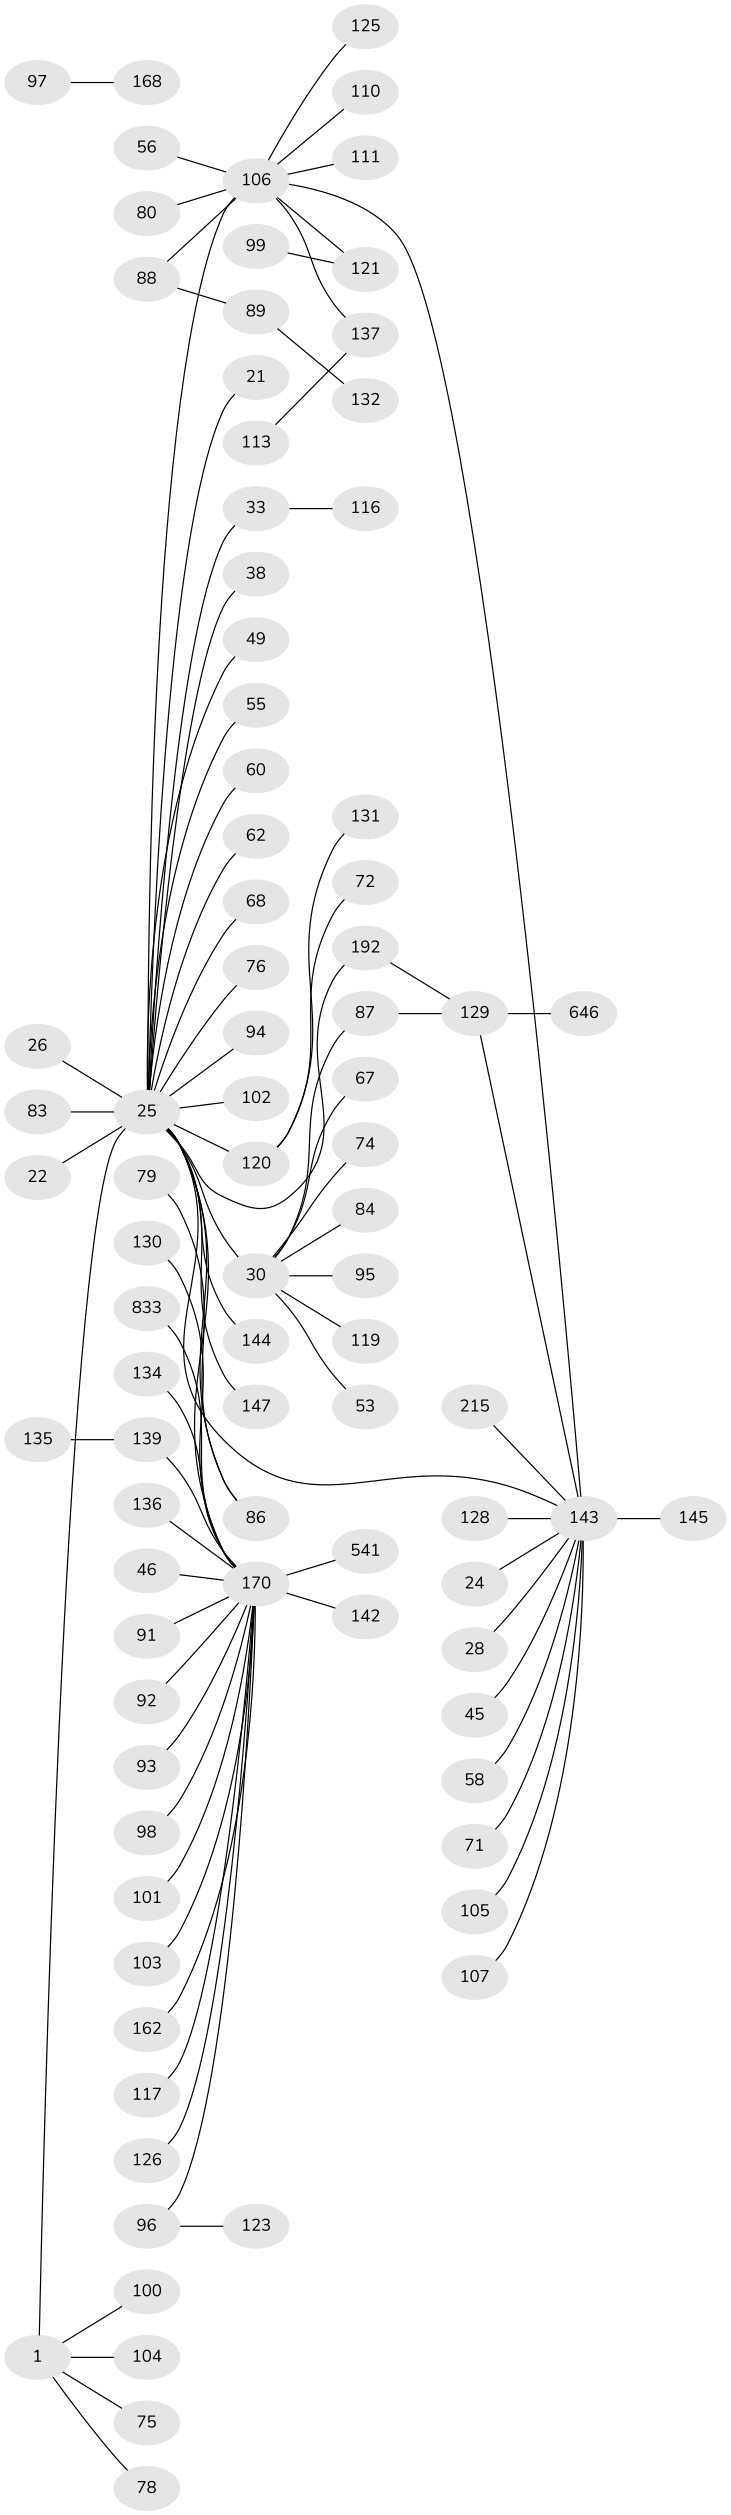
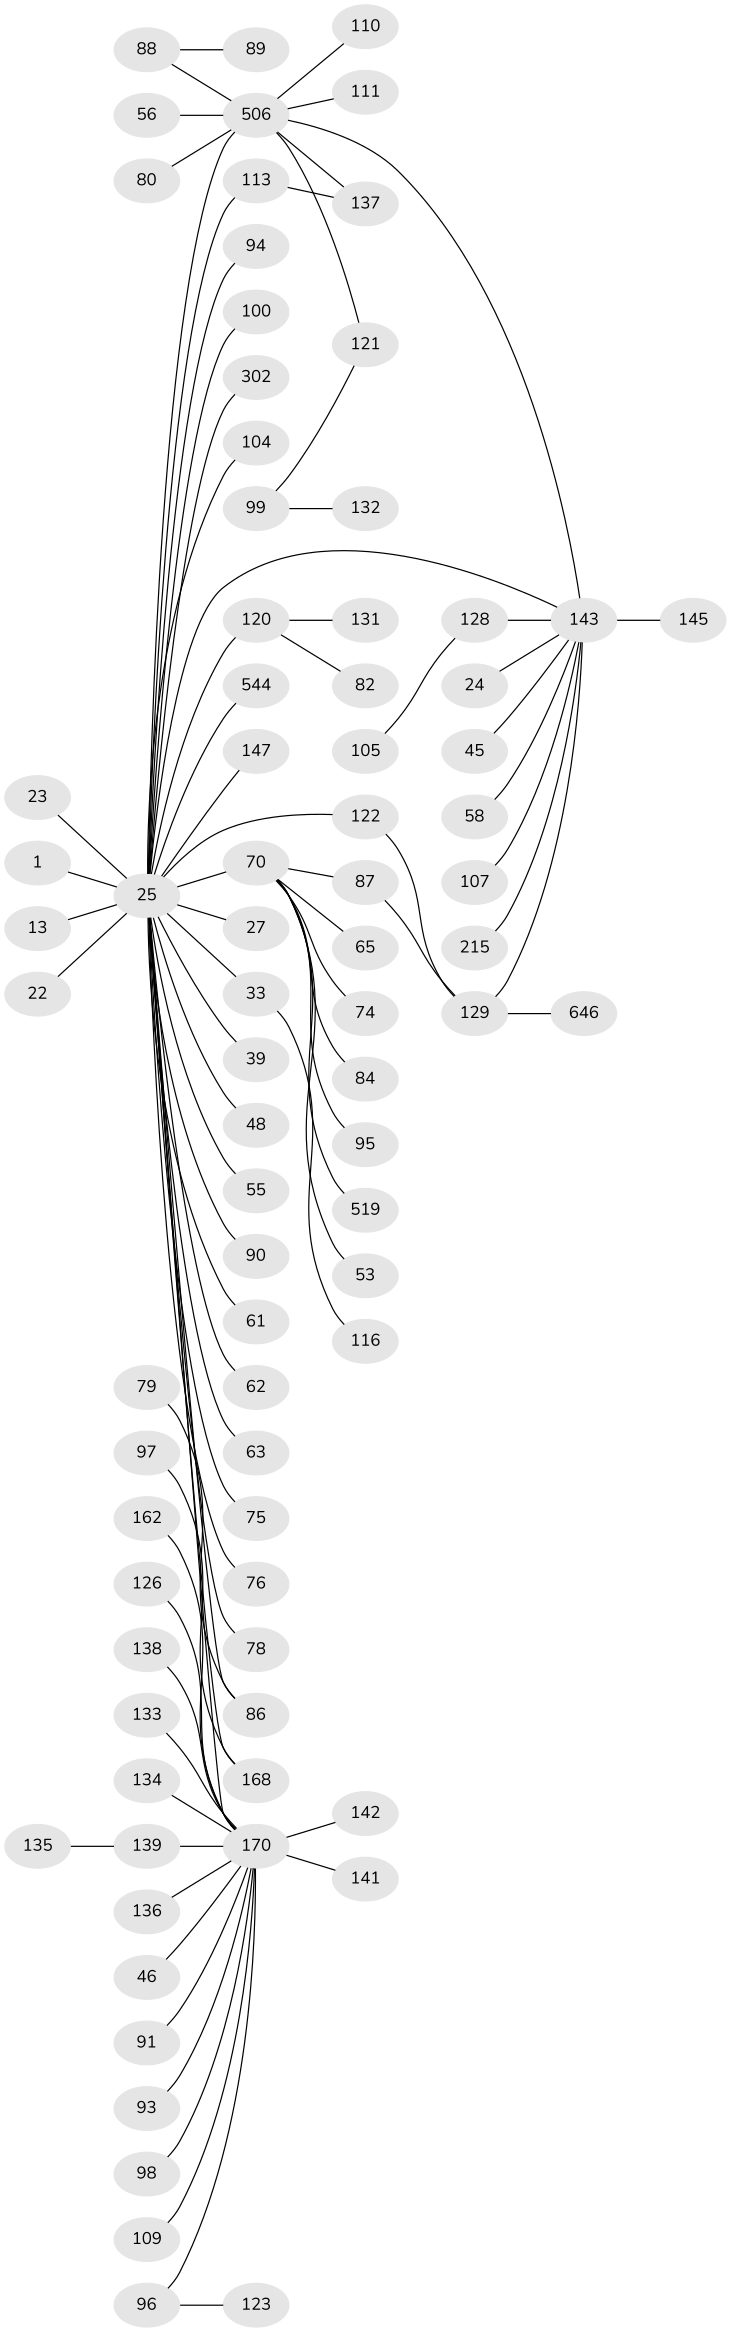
(365, 27) -> none
(256, 181) -> (256, 115)
(311, 356) -> (311, 509)
(256, 378) -> (256, 929)
none -> (180, 412)
(256, 574) -> (256, 1060)
(256, 640) -> (256, 1125)
(256, 771) -> (256, 1256)
(365, 882) -> (365, 686)
(256, 902) -> (256, 1453)
(365, 948) -> (365, 817)
(38, 1046) -> (38, 798)
(365, 1079) -> (365, 948)
(256, 1099) -> (256, 378)
(38, 1112) -> (38, 929)
(147, 1243) -> (147, 1650)
(256, 1276) -> (256, 863)
(147, 1309) -> (147, 1715)
none -> (256, 1322)
(256, 1341) -> (256, 686)
(365, 1341) -> (365, 1210)
none -> (181, 1343)
(365, 1551) -> (365, 1879)
(475, 1650) -> none
(147, 1702) -> none
(560, 1724) -> (420, 686)
(475, 1846) -> none
(147, 1899) -> none
(147, 1964) -> (147, 2240)
(147, 2095) -> none
(92, 2325) -> (183, 514)
(92, 2357) -> (166, 661)
(92, 2390) -> (171, 1214)
(89, 2425) -> (177, 1279)
